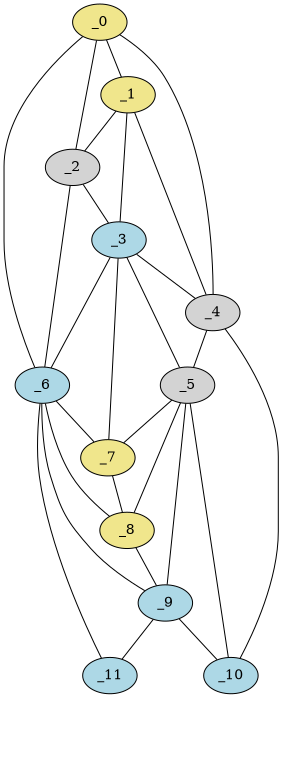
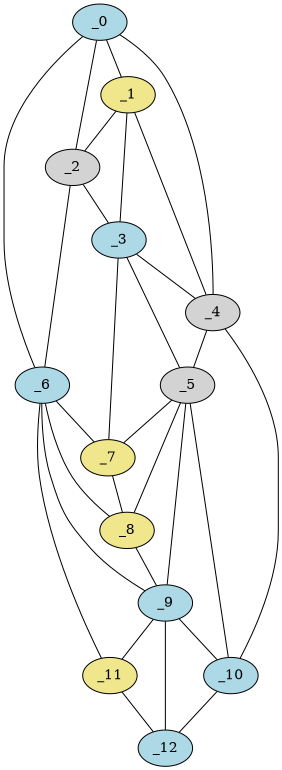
(100, 22) -> (100, 22)
(81, 313) -> none
(110, 676) -> (110, 676)
none -> (165, 748)
